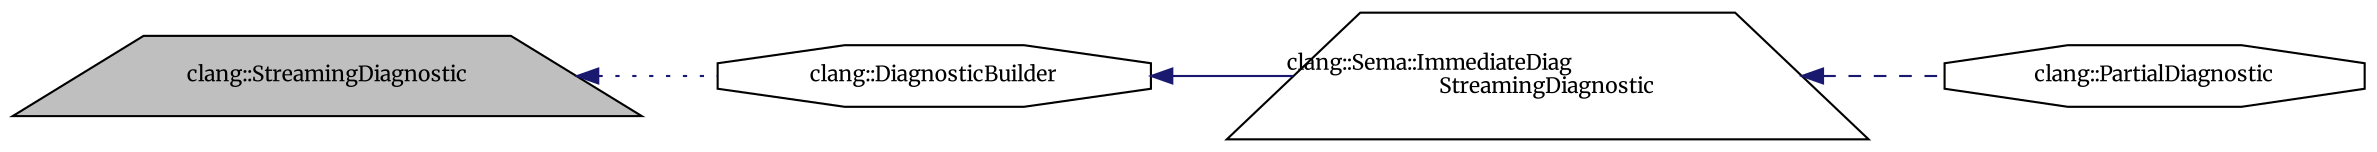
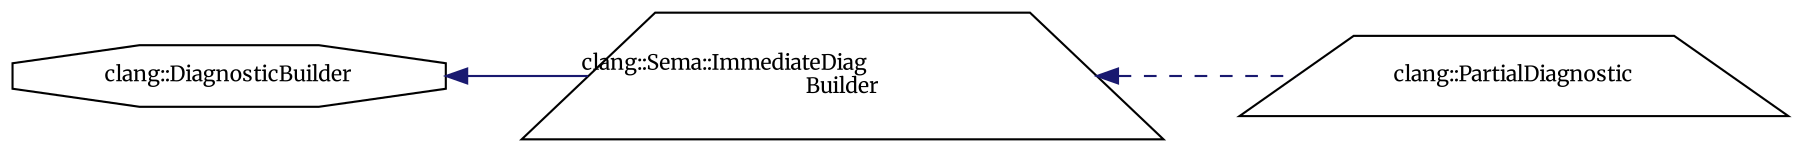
(327, 76) -> none
(1548, 76) -> (843, 76)
(2155, 76) -> (1514, 76)
